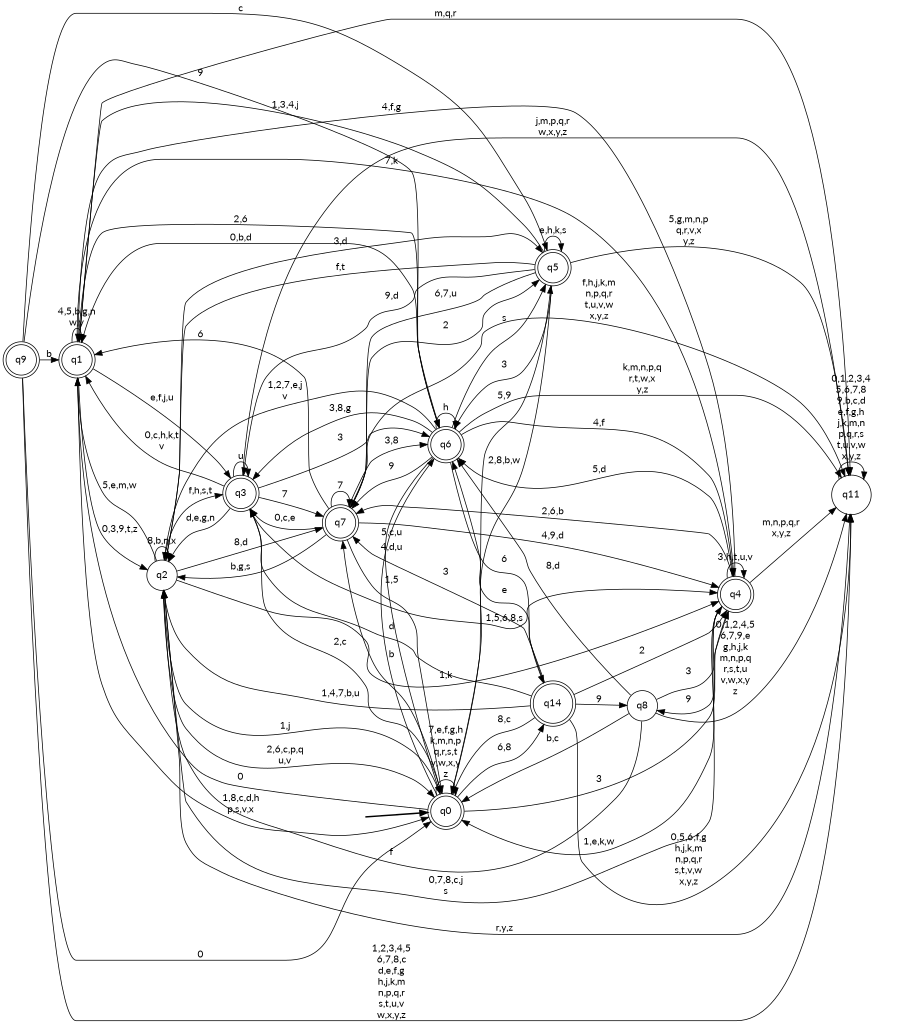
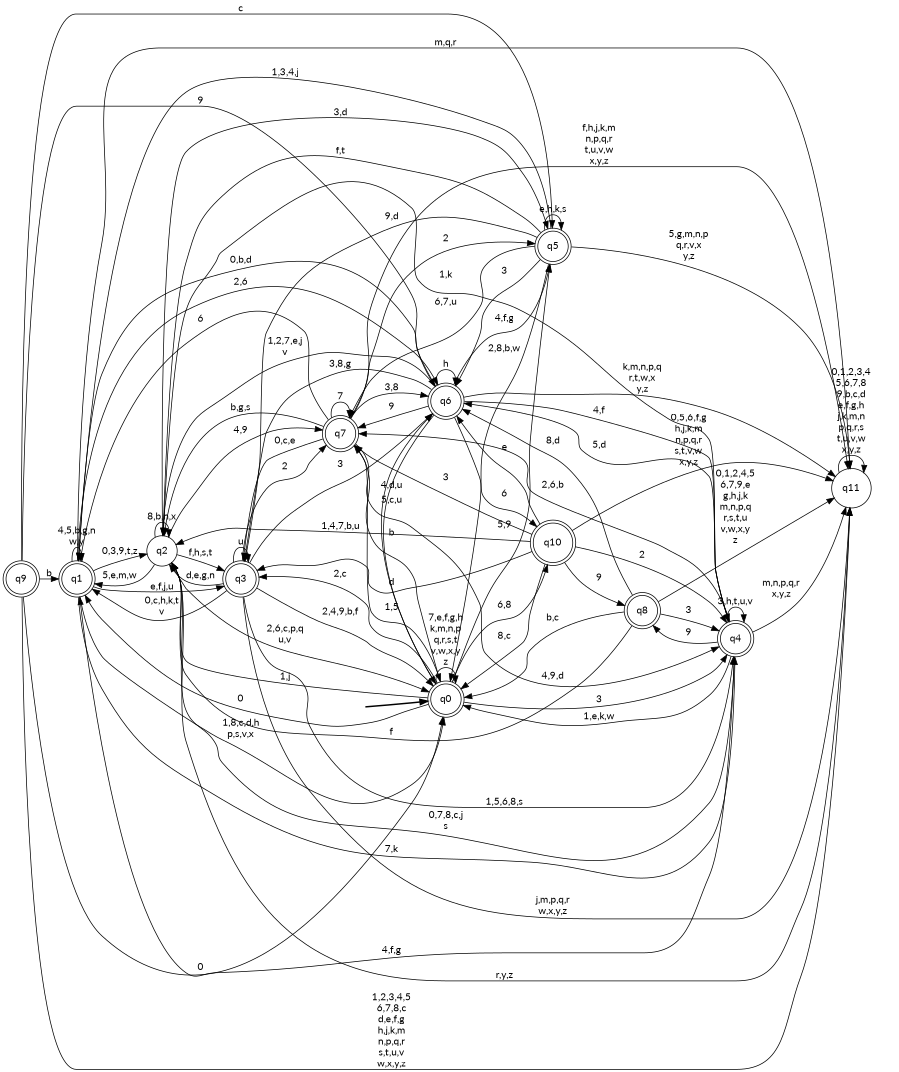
(505, 318) -> (505, 318)
(285, 494) -> (285, 466)
(241, 542) -> (241, 430)
none -> (344, 631)
(553, 704) -> (553, 543)
(642, 706) -> (642, 611)
